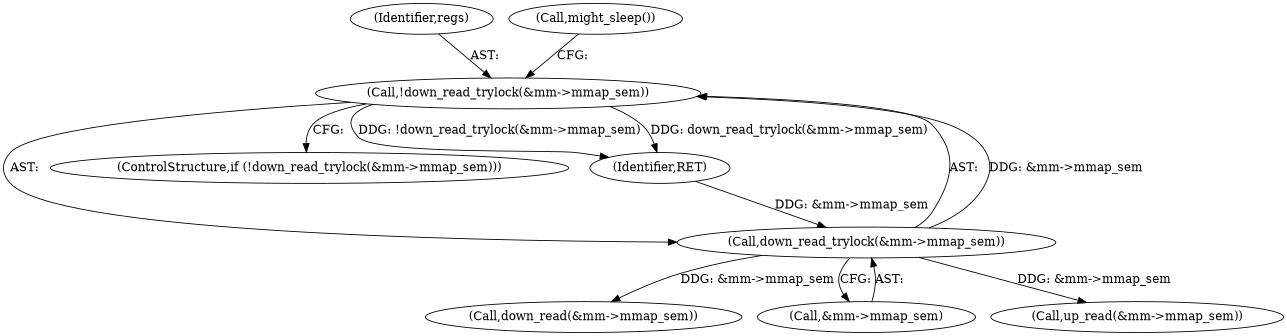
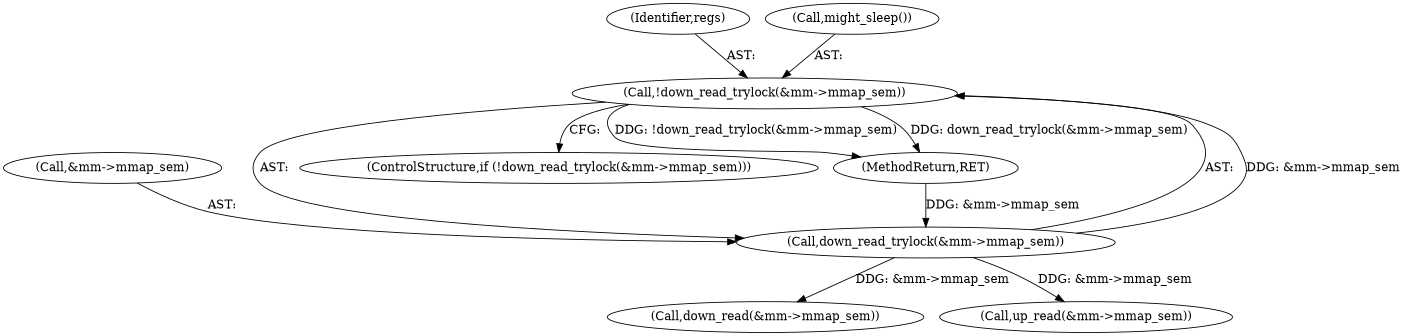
(575, 56) -> (831, 56)
(660, 168) -> (926, 168)
(839, 275) -> none
